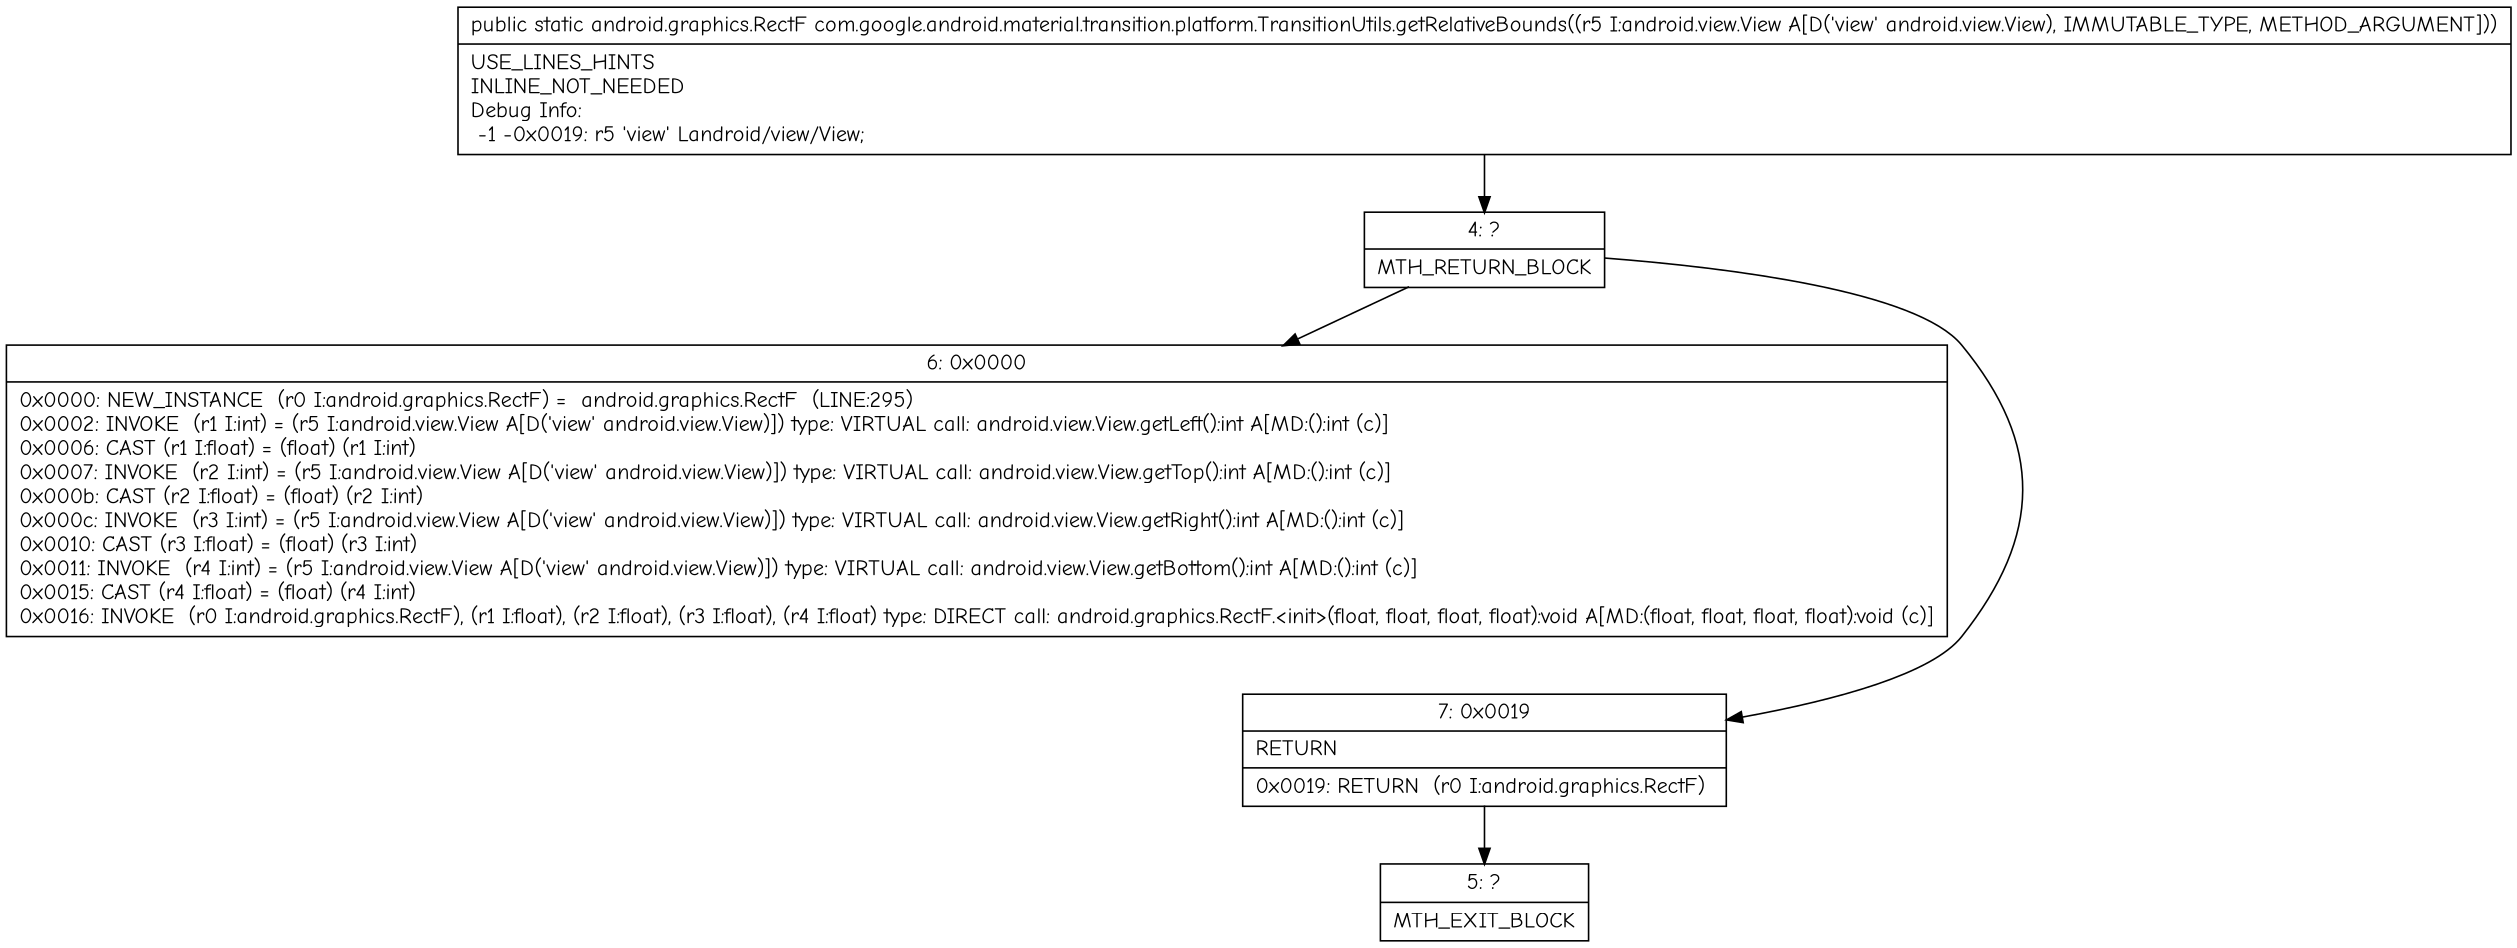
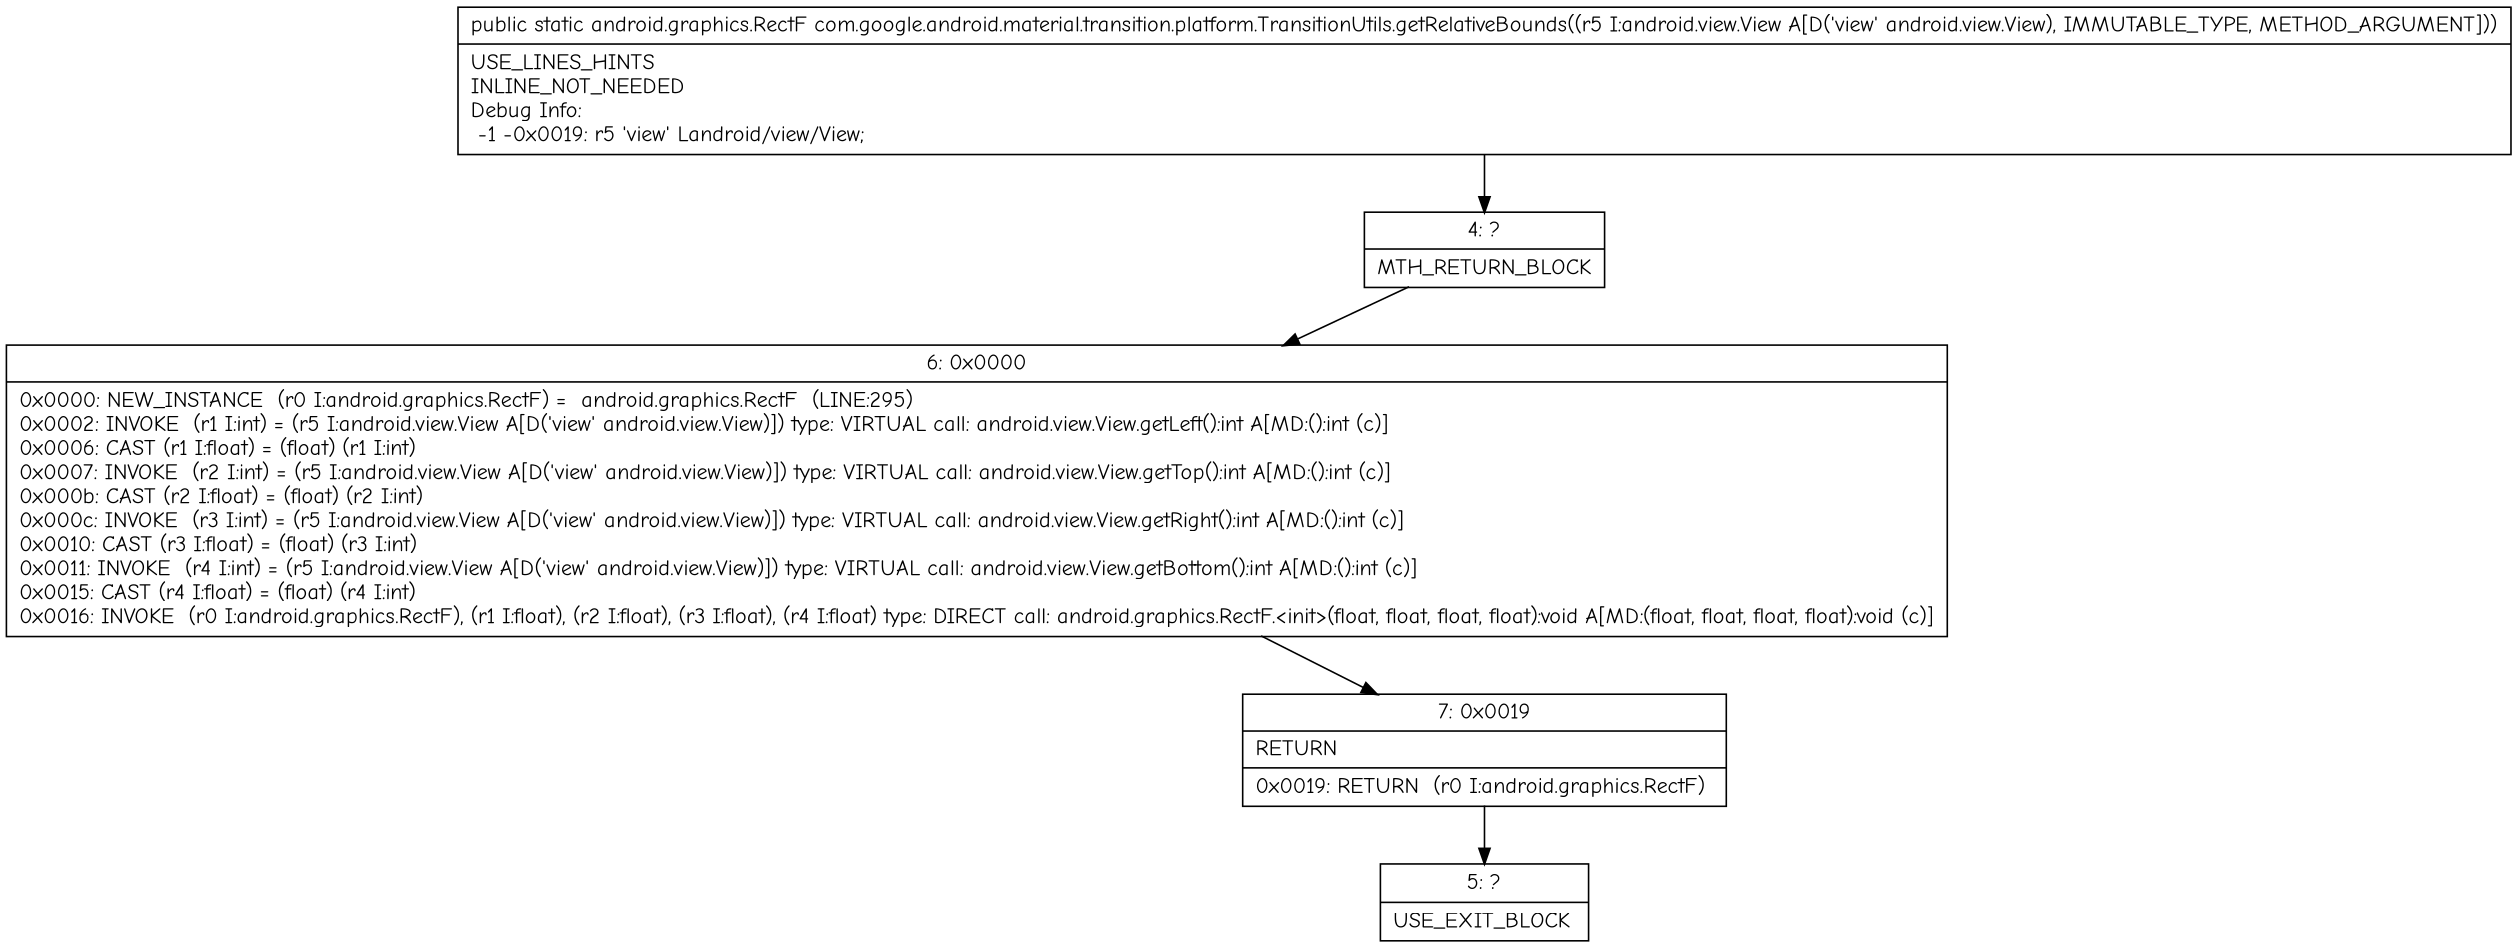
(2010, 424) -> (1312, 662)
(1484, 921) -> (1482, 921)
